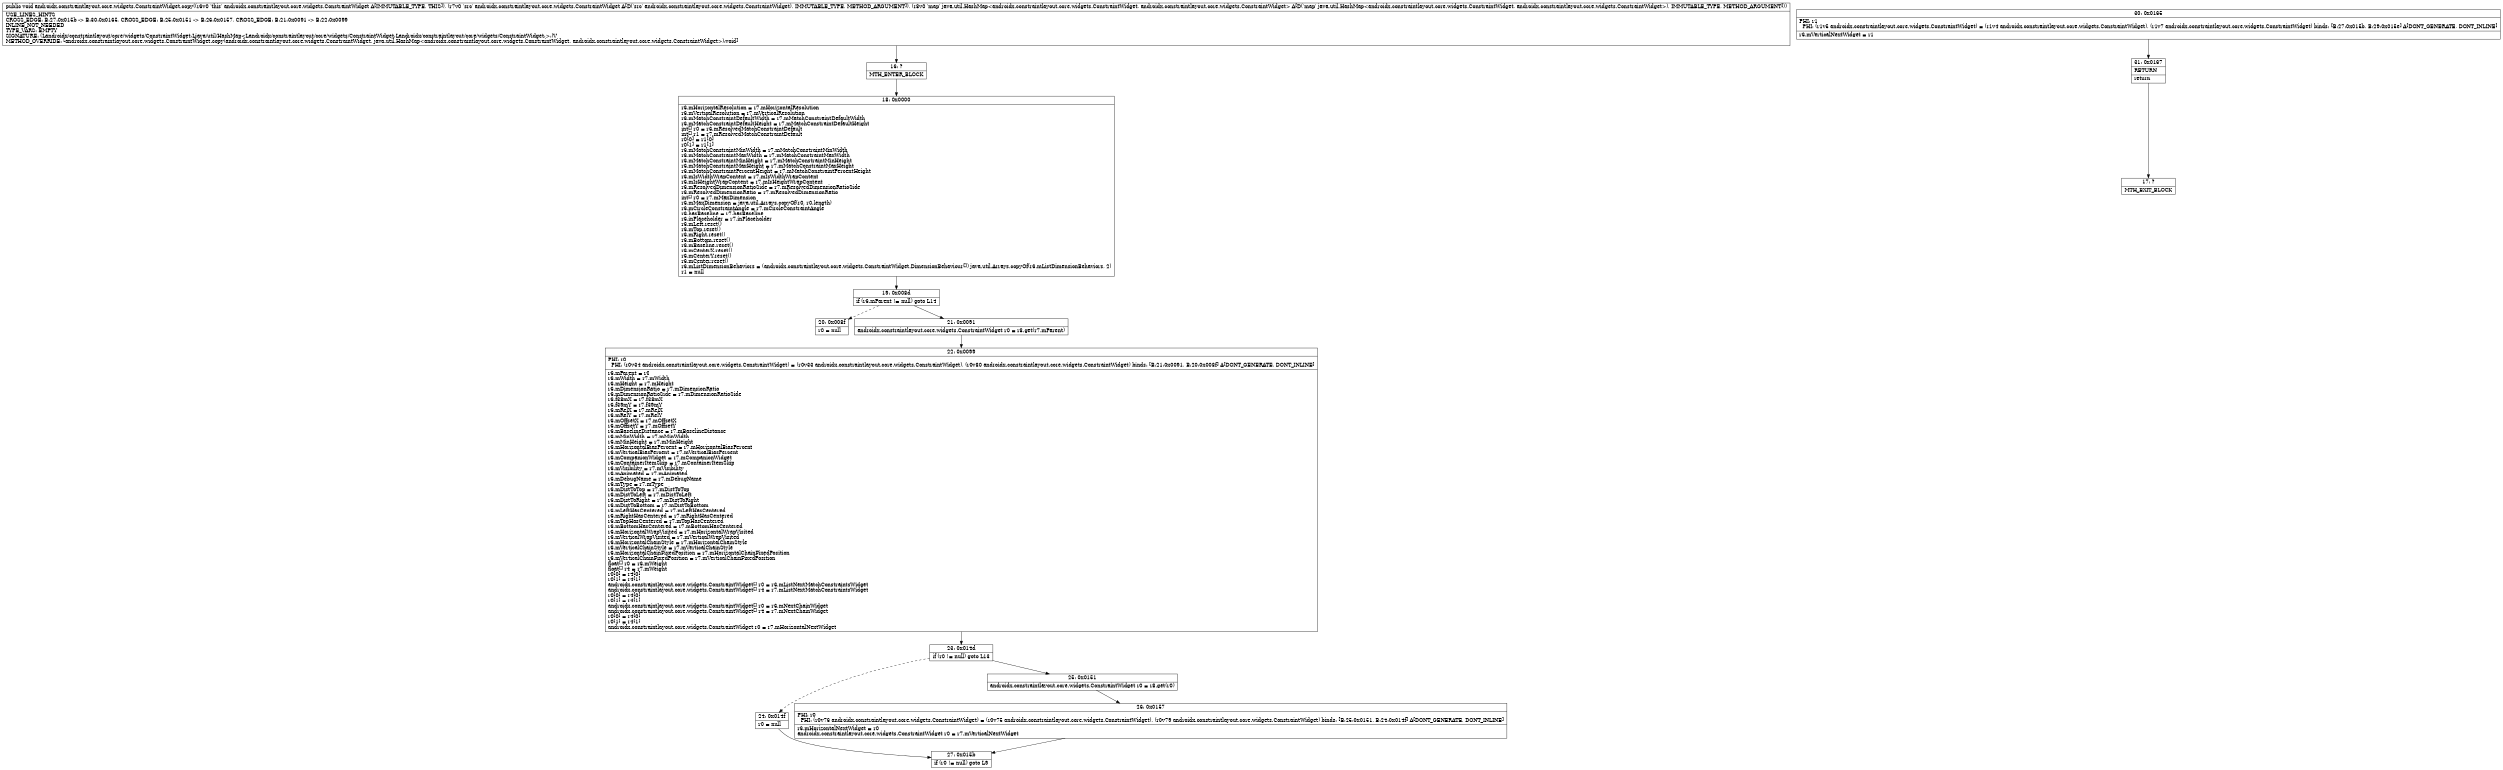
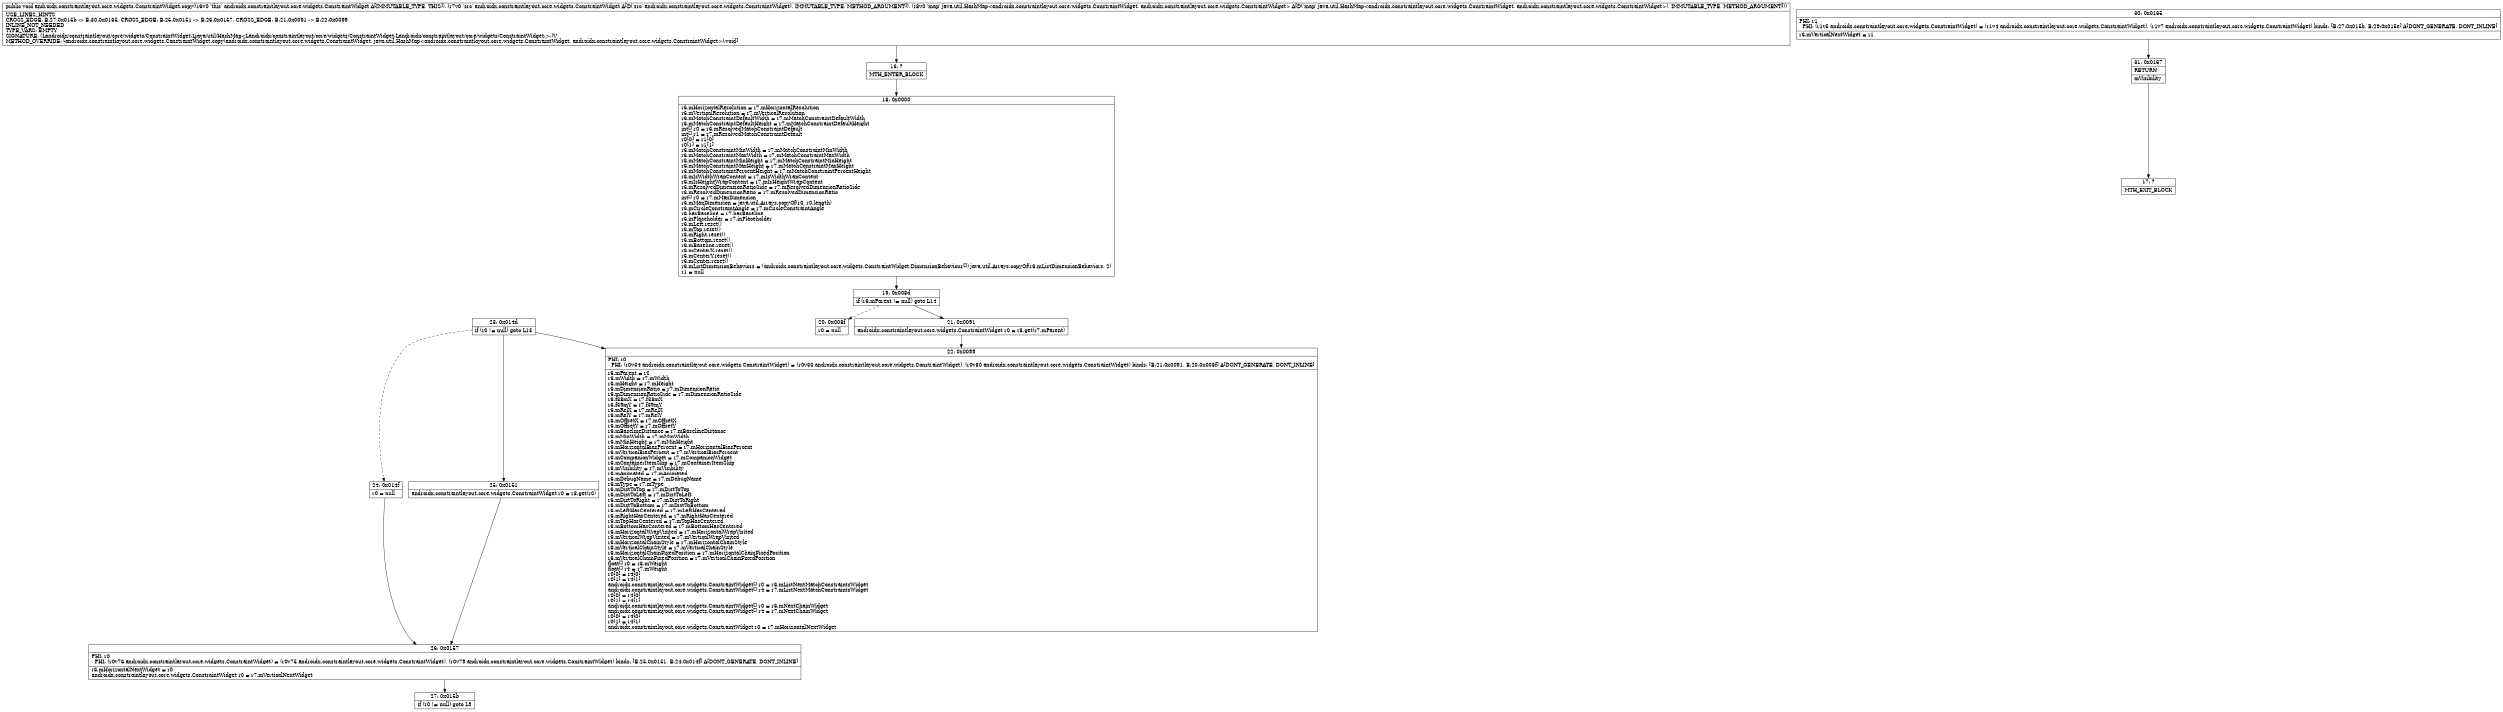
(2142, 79) -> (2148, 79)
(961, 636) -> (569, 339)
(851, 751) -> (386, 573)
